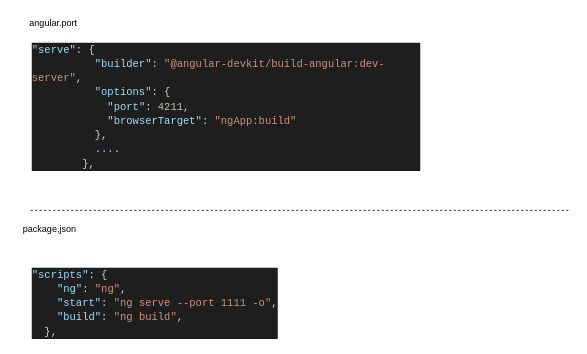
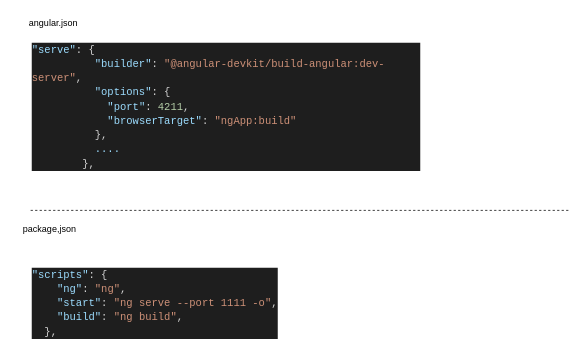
(53, 23) -> (53, 23)
